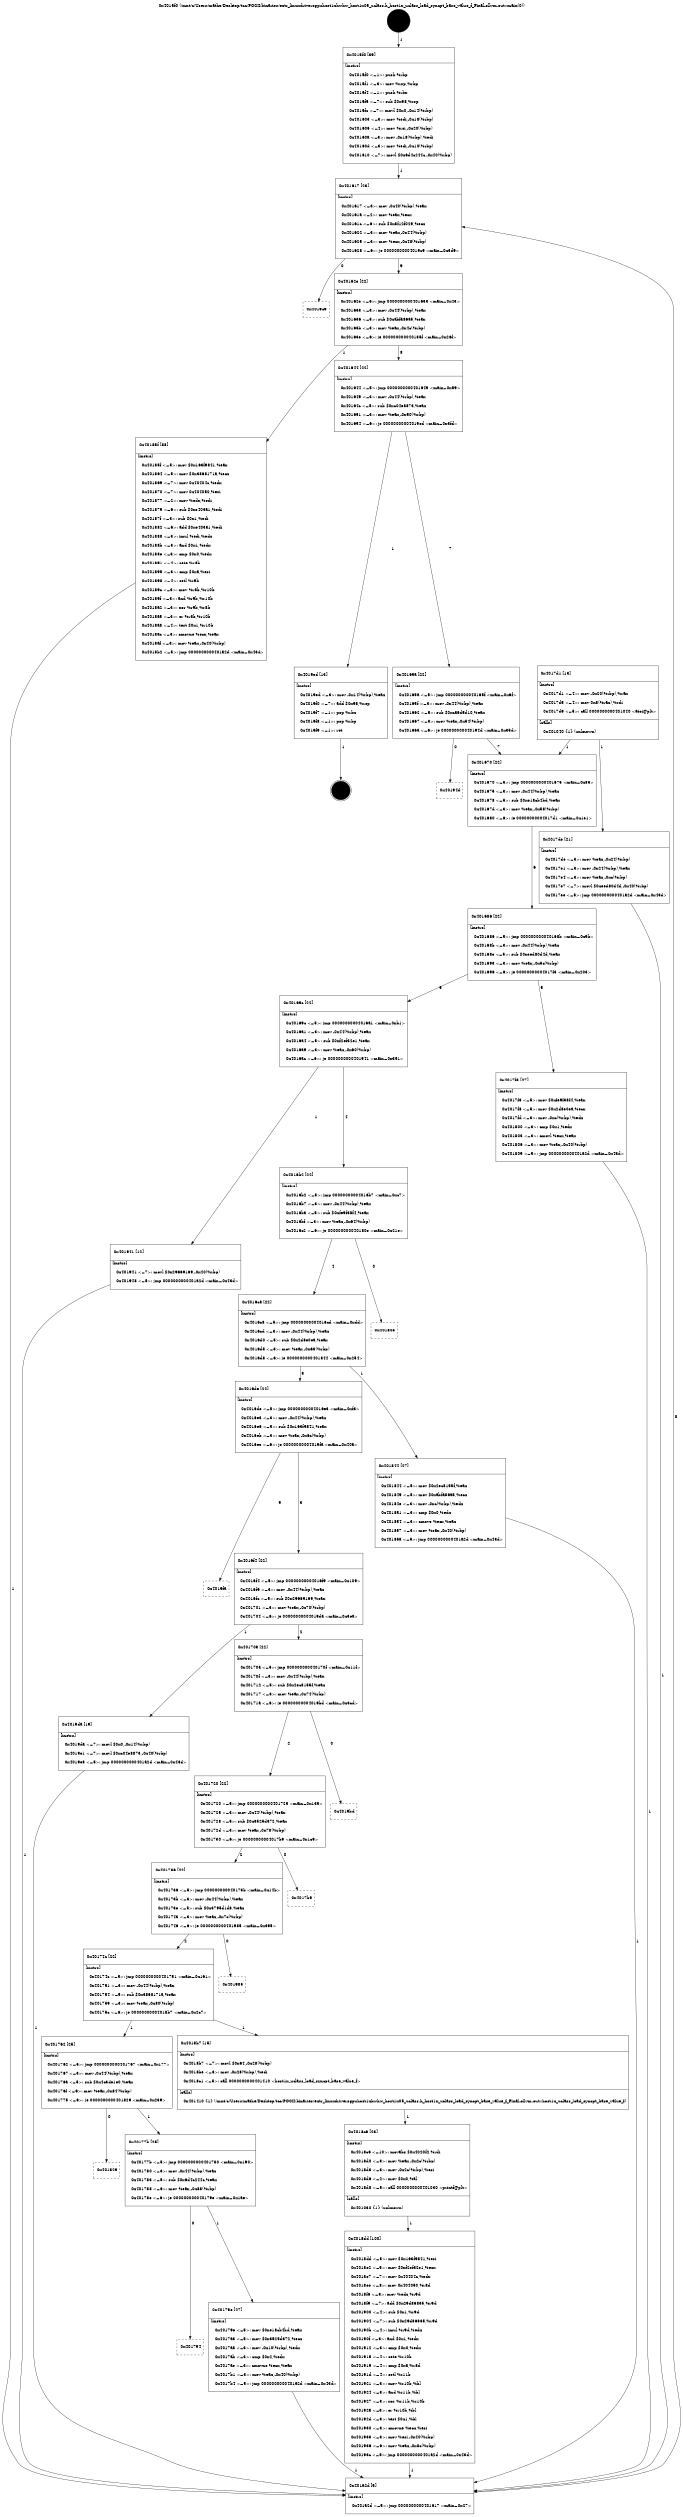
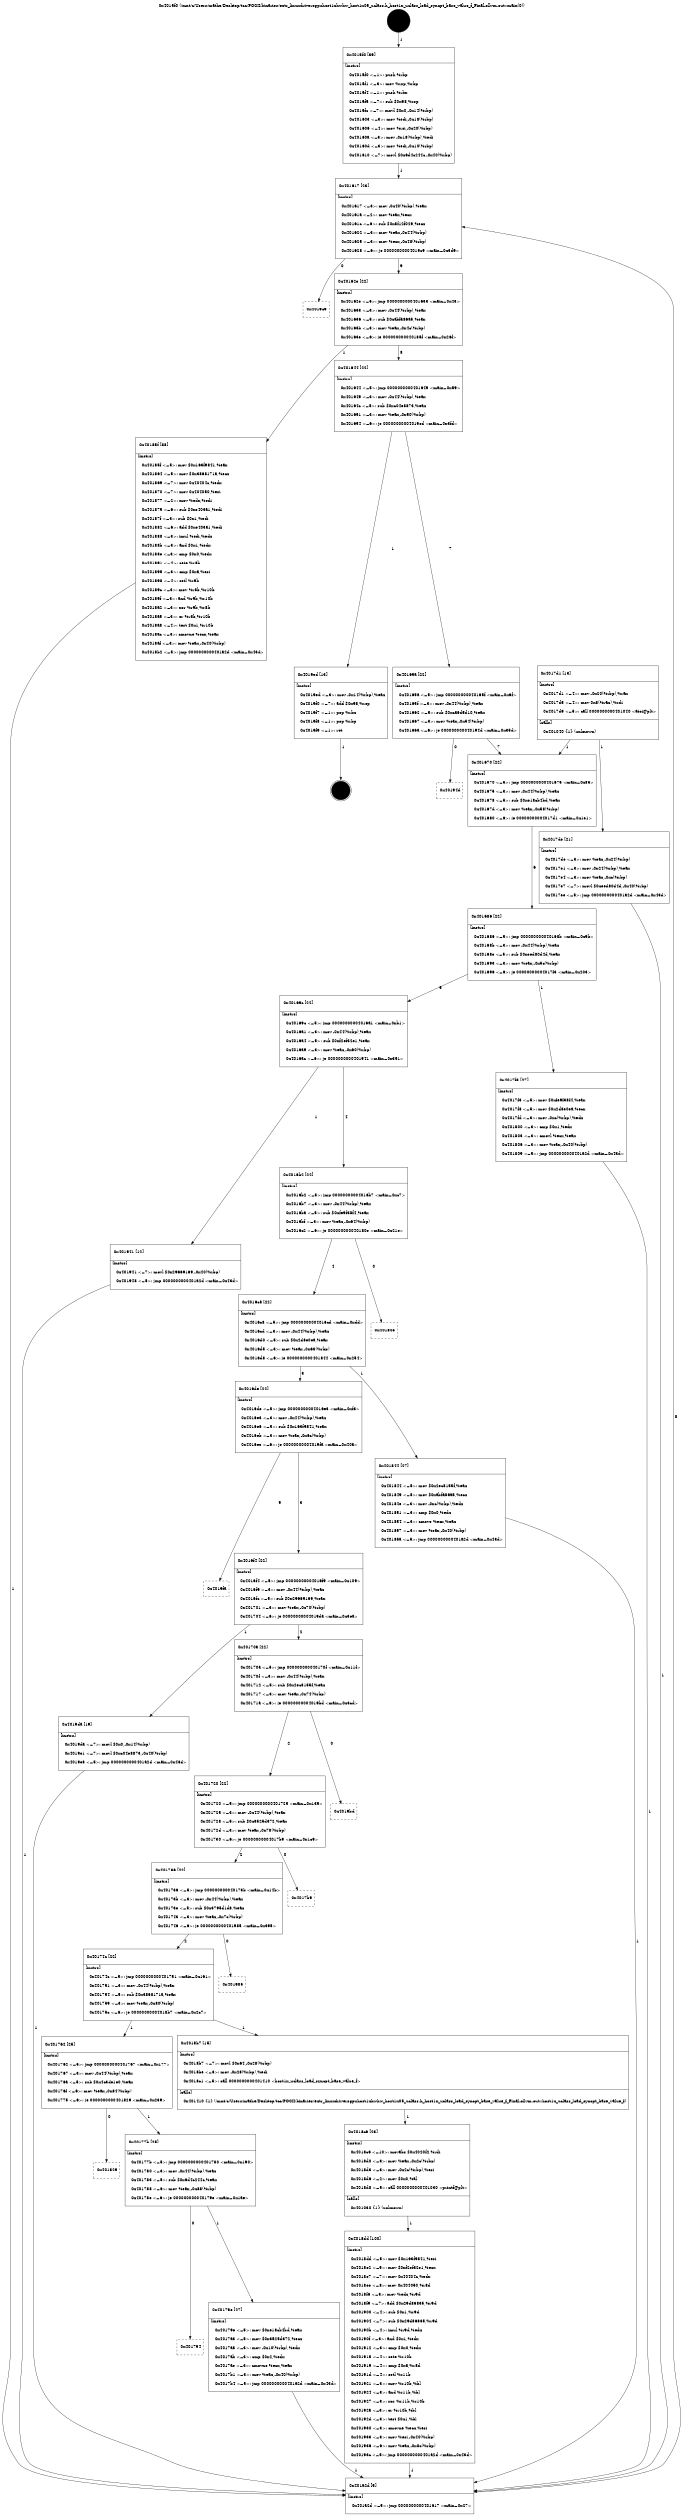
(541, 988) -> (541, 988)
